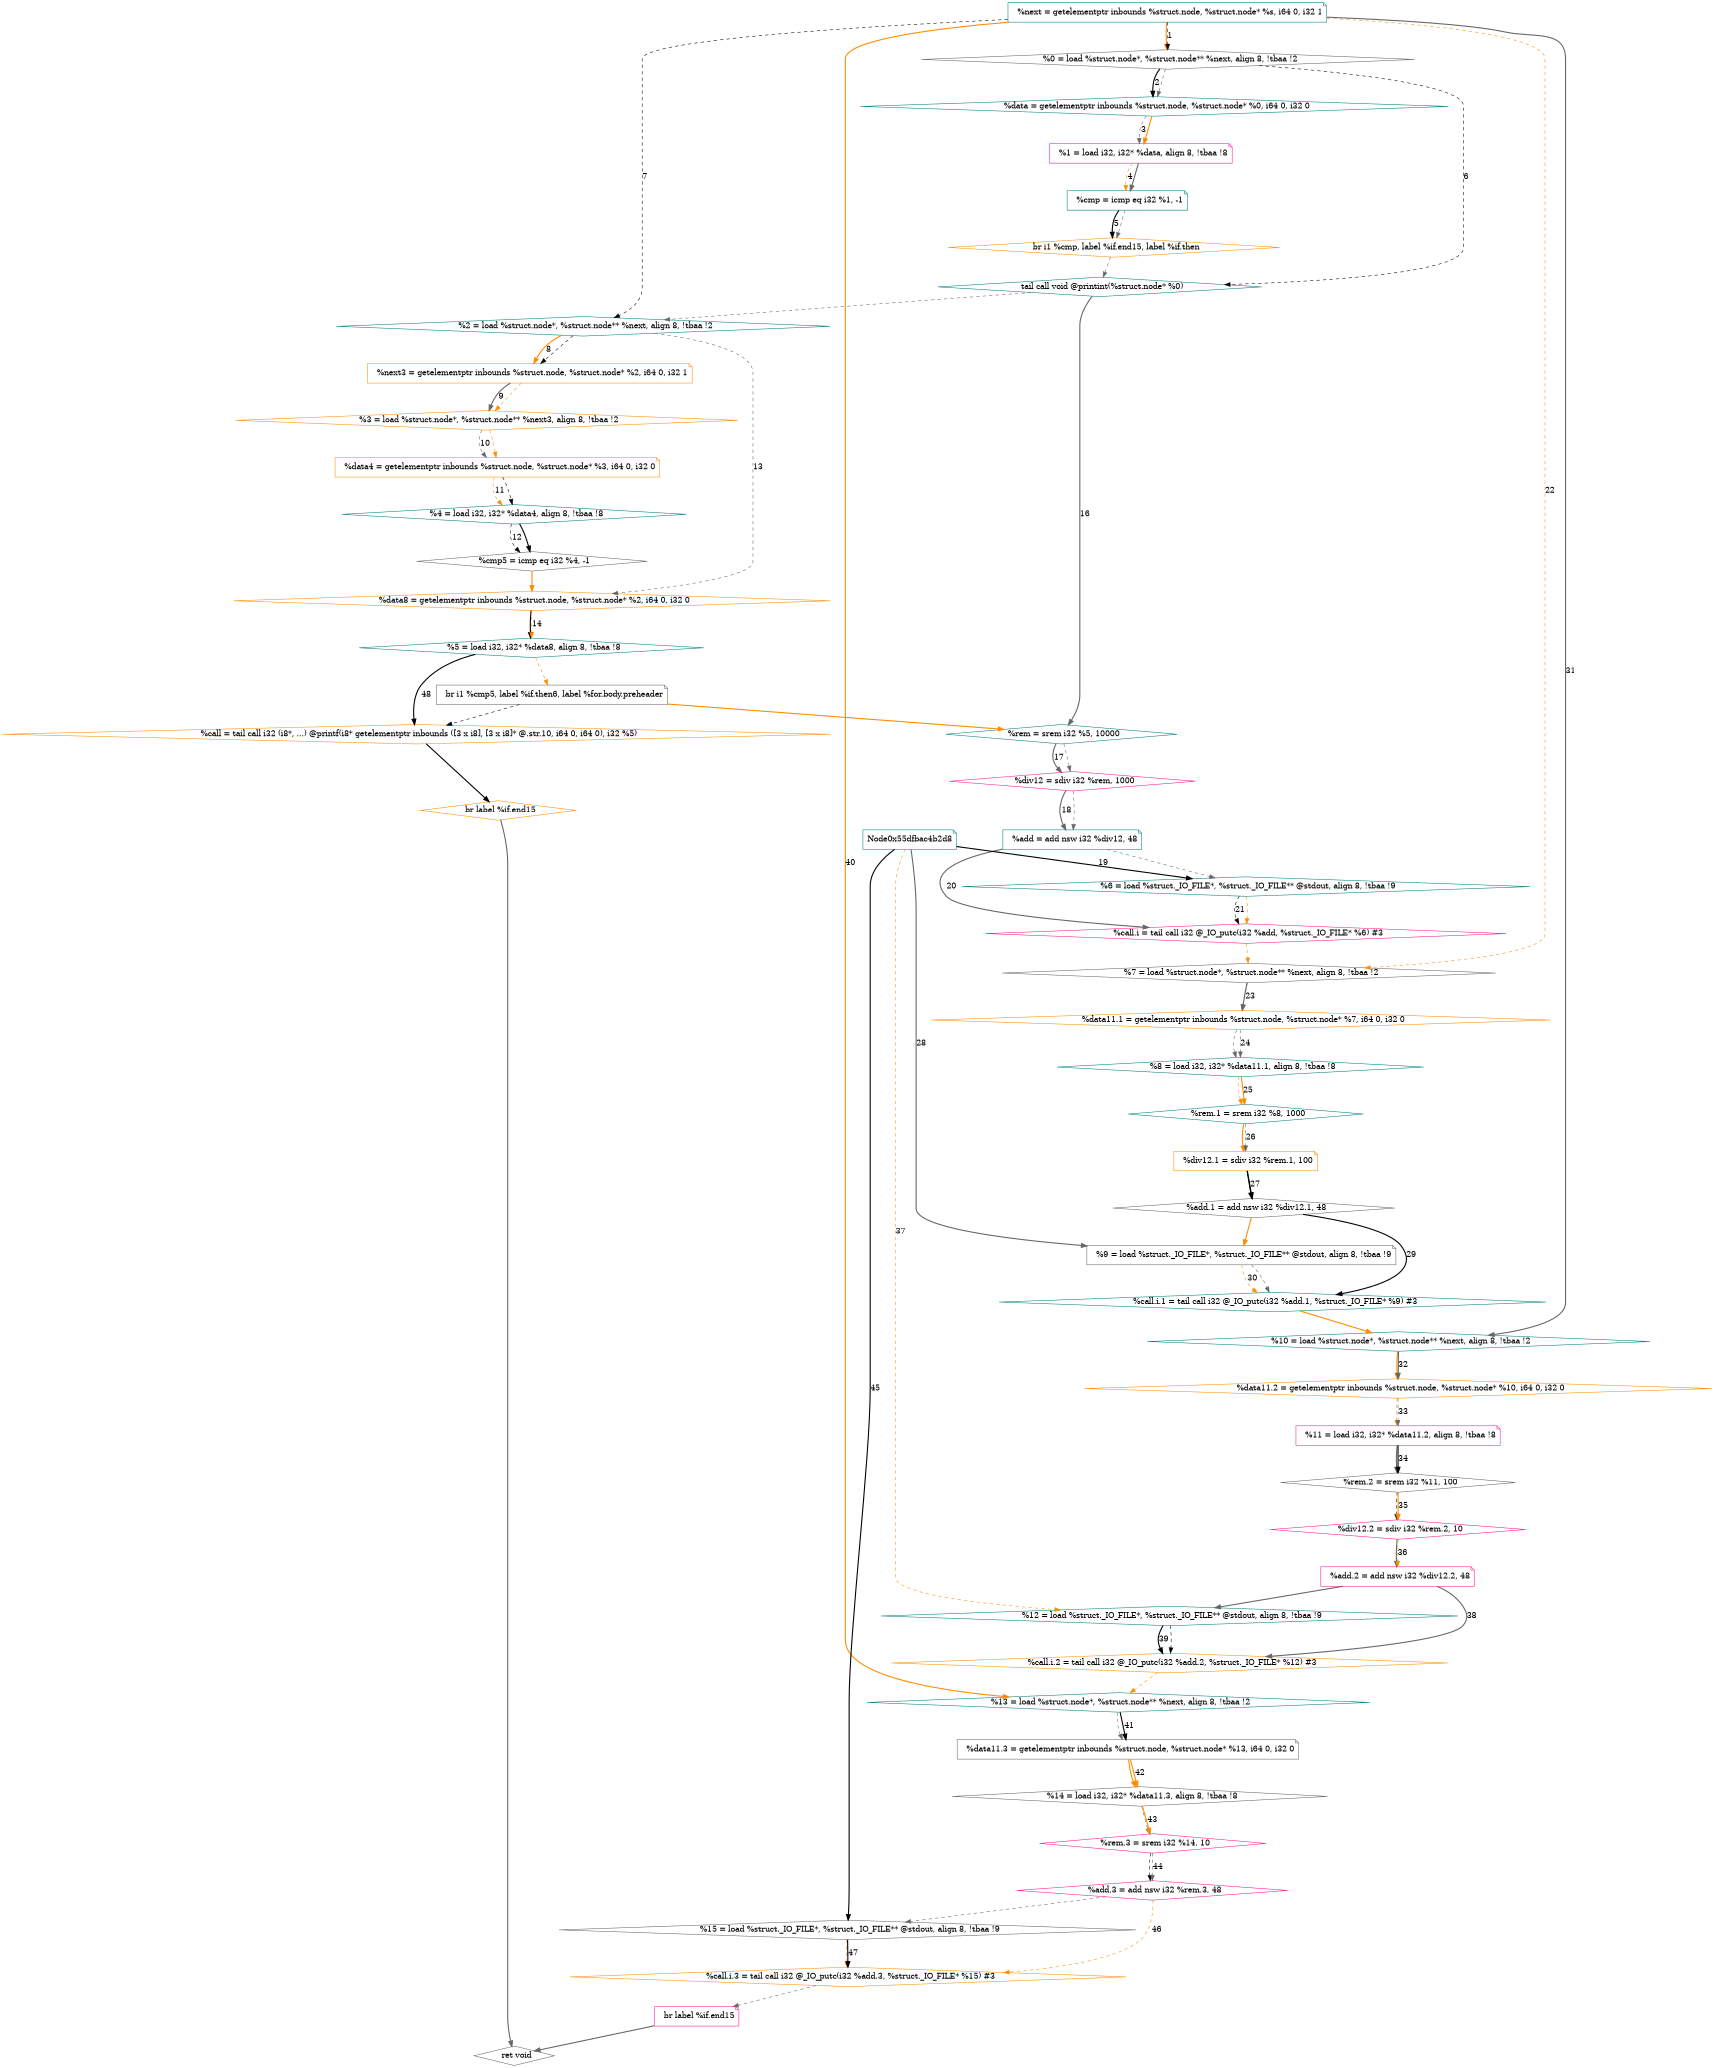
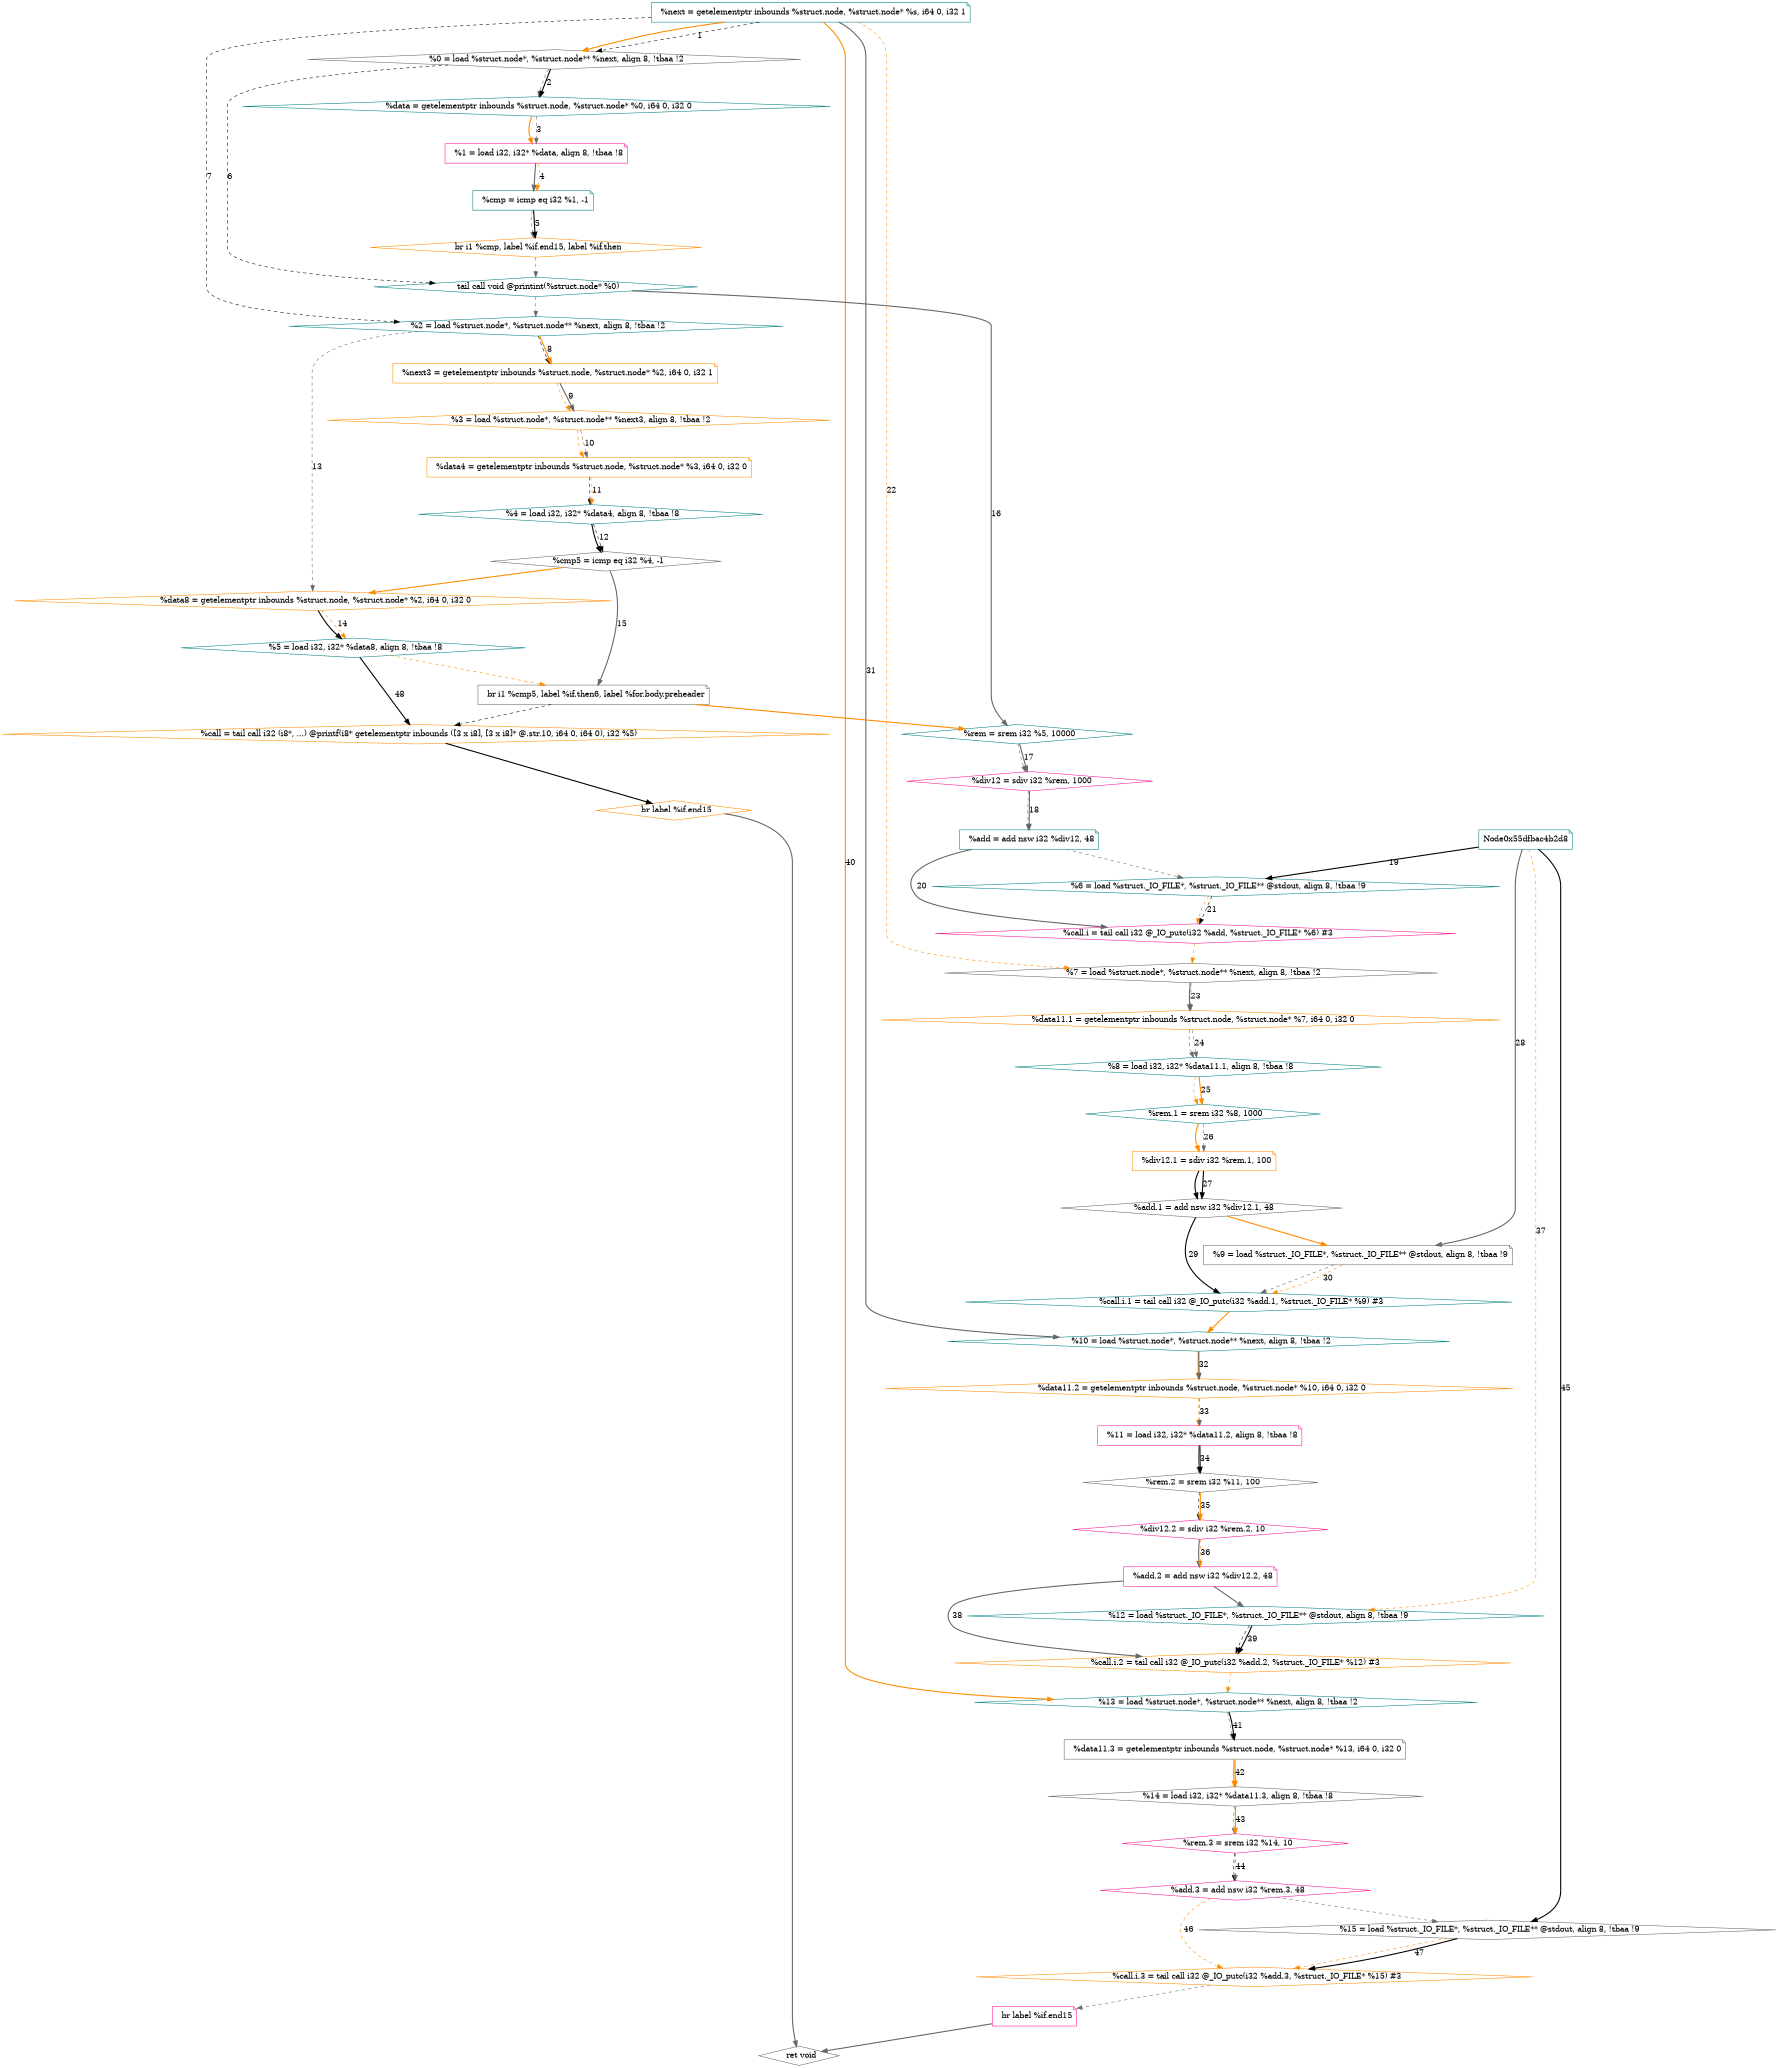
none -> (616, 626)
